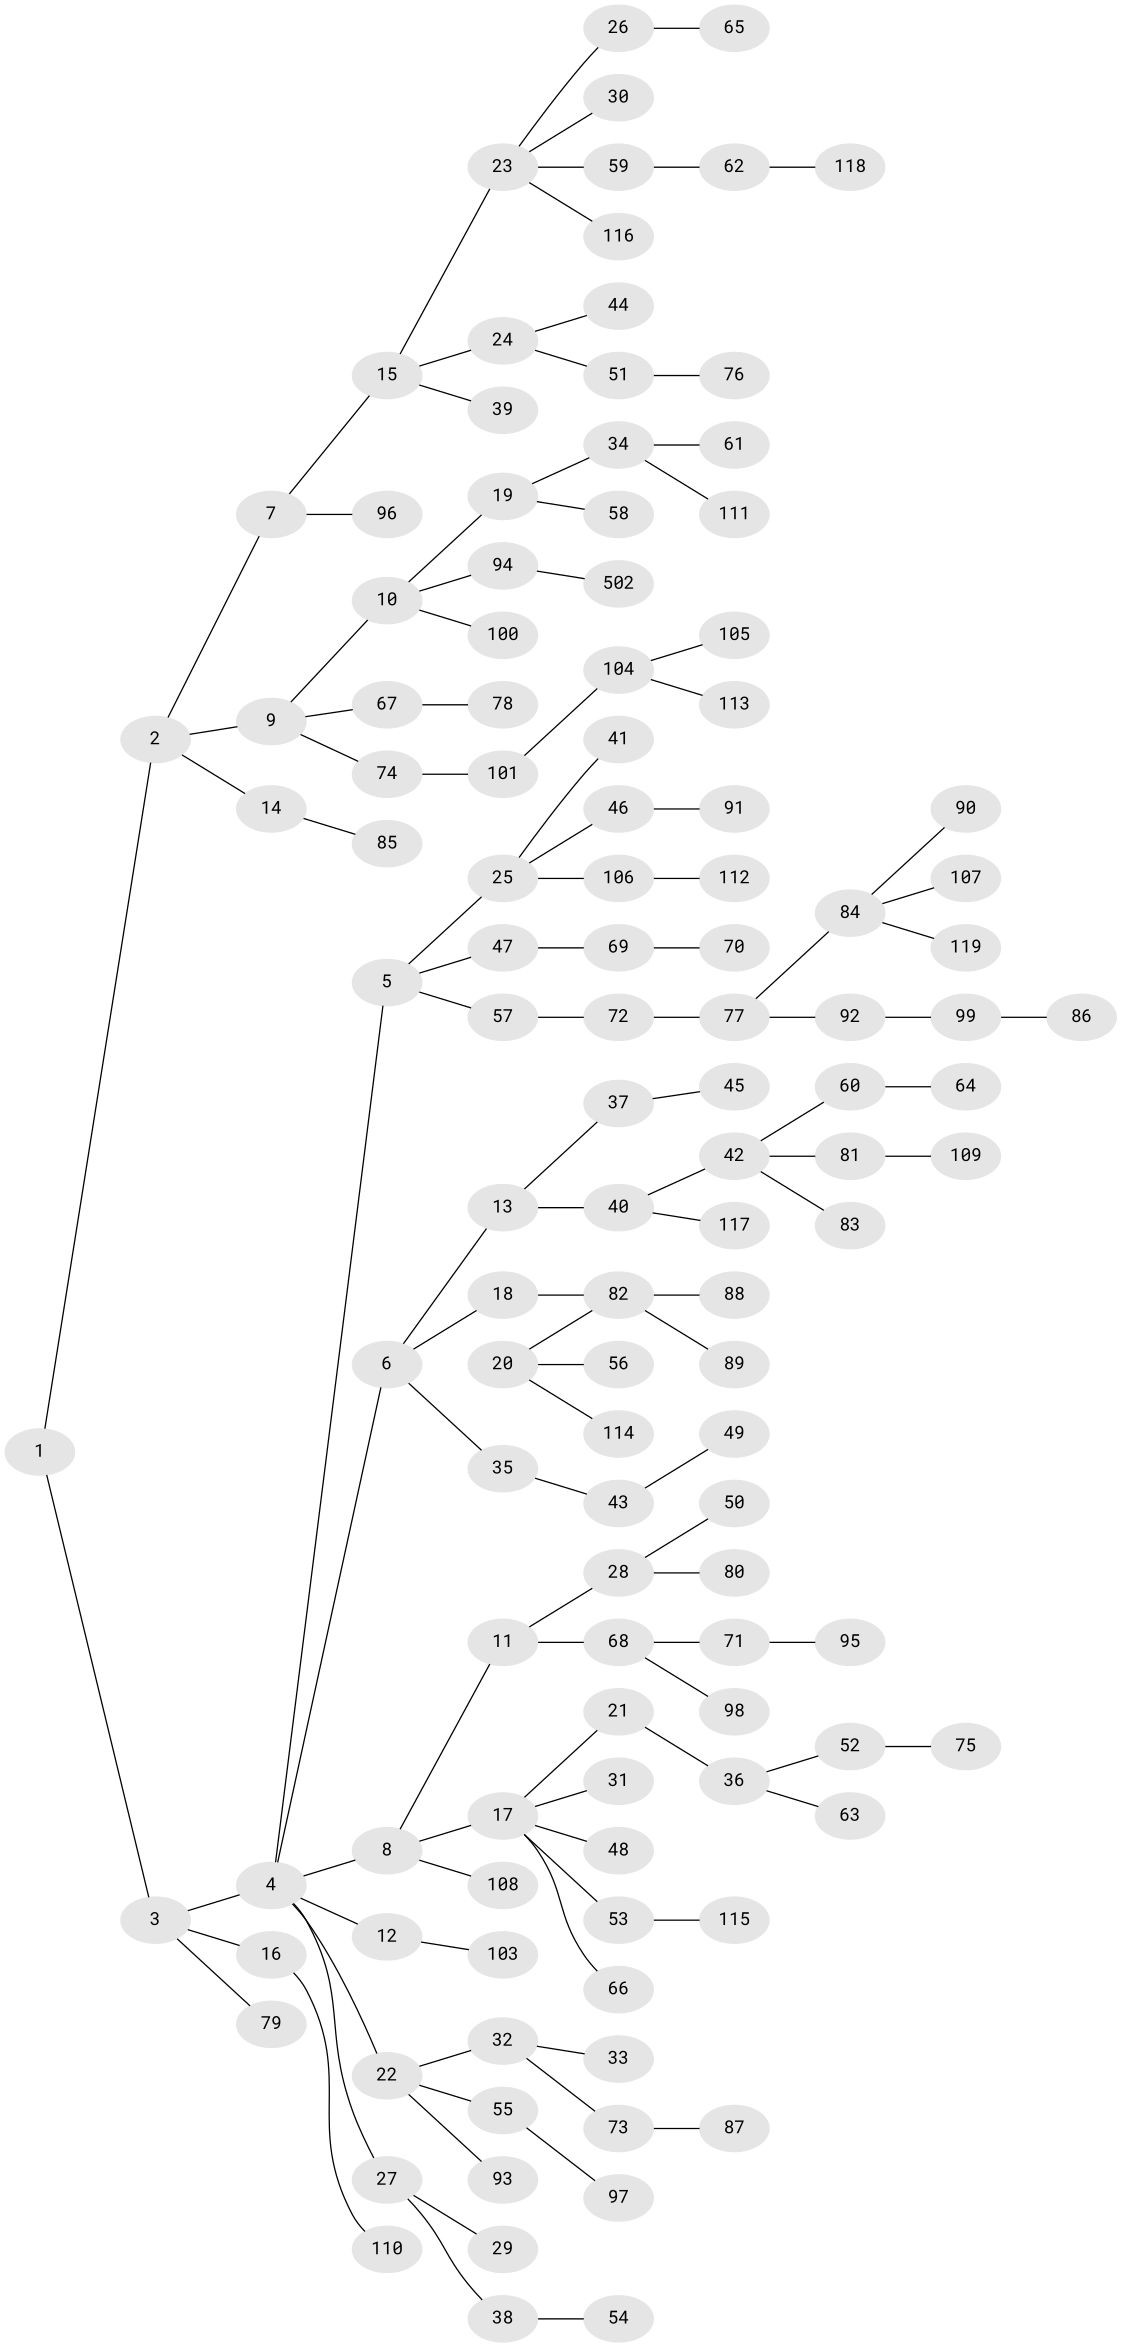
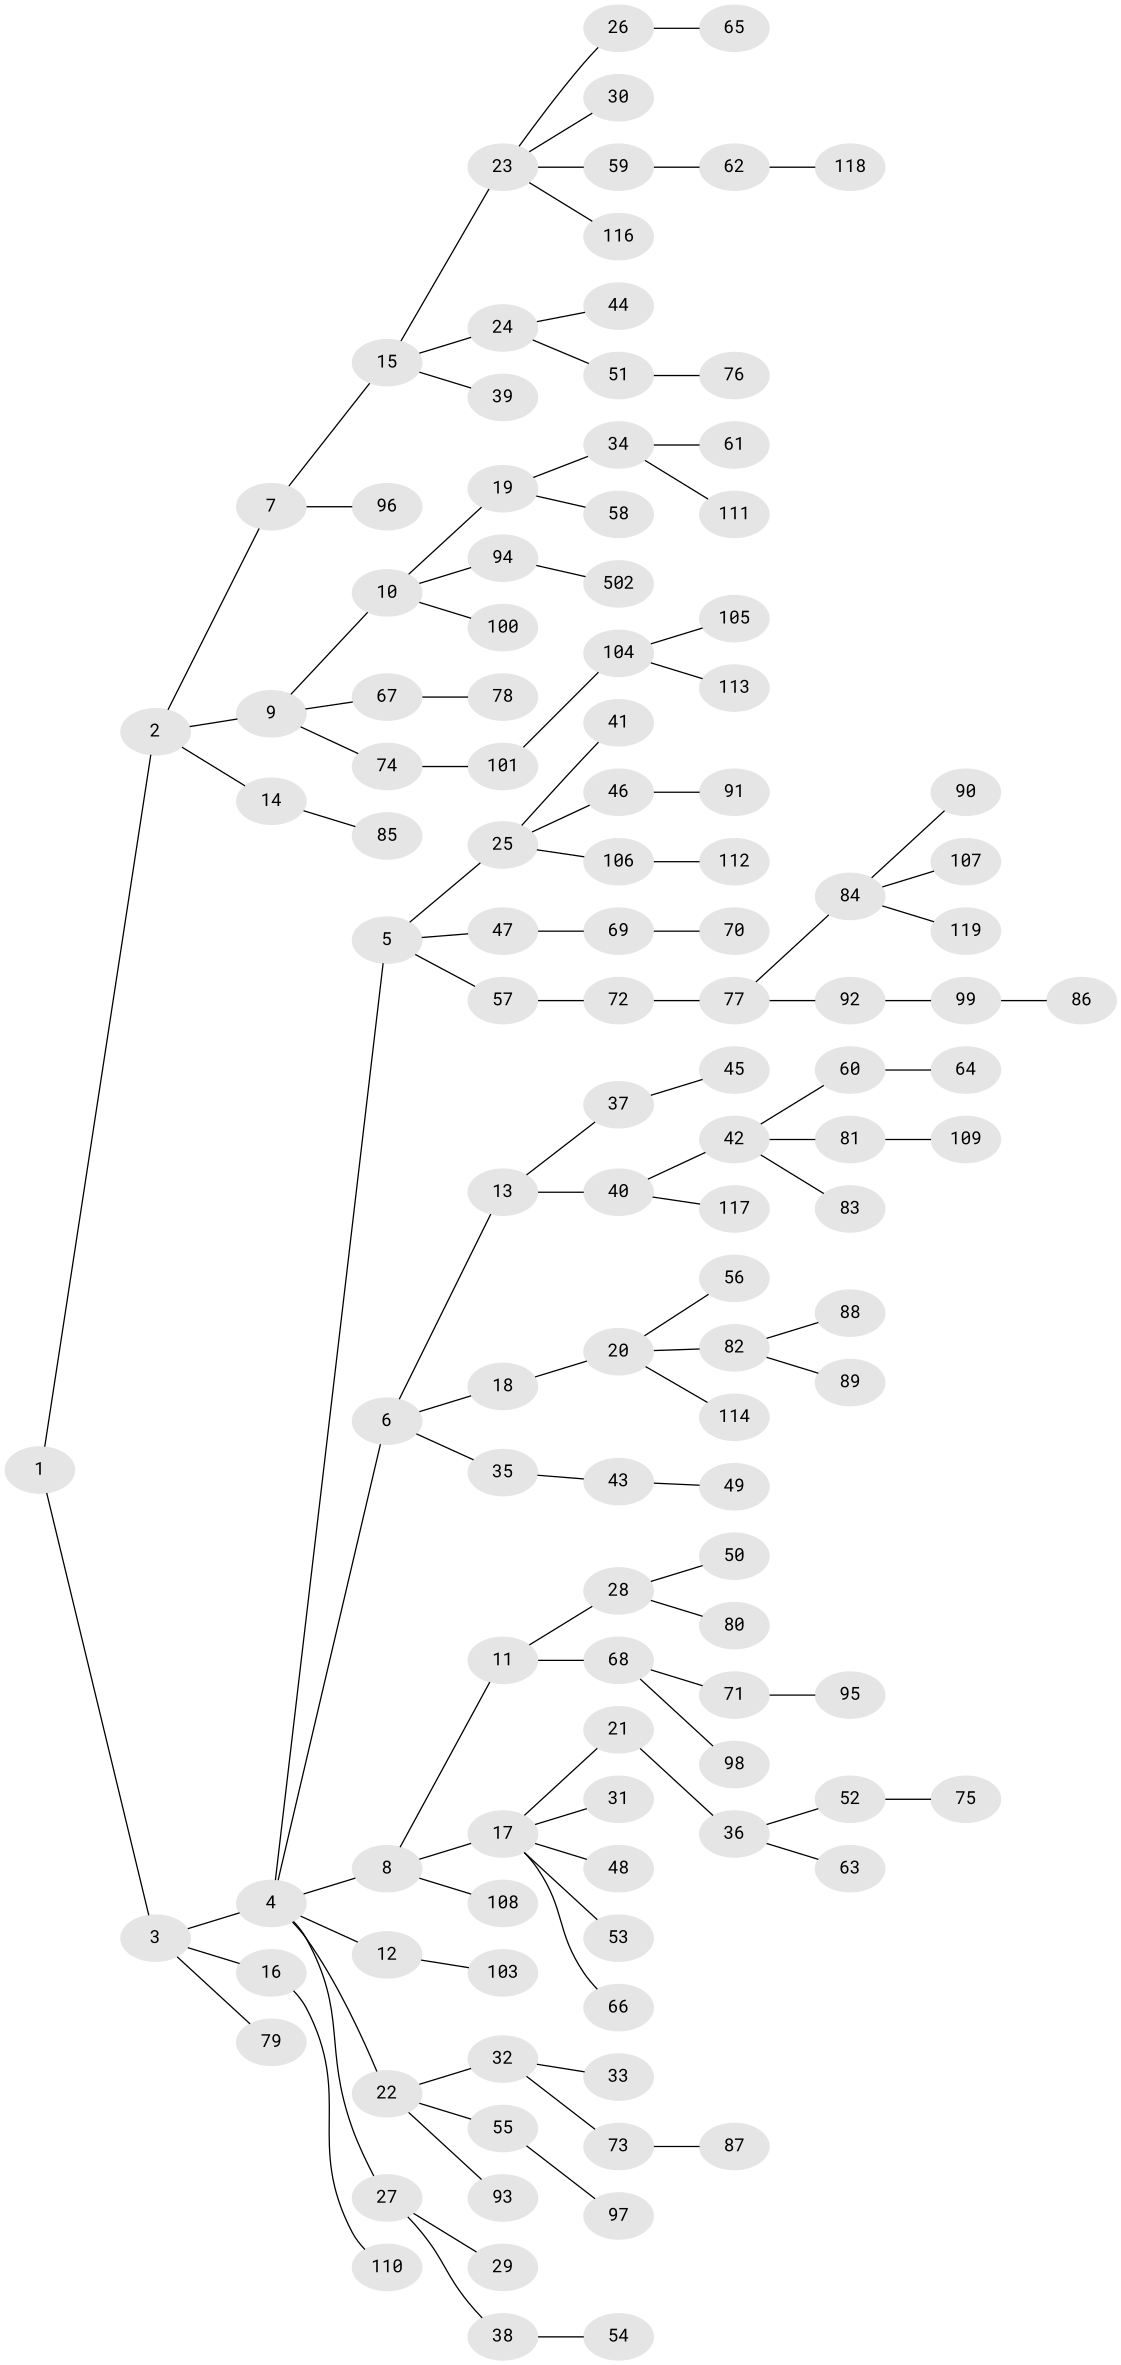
(561, 1295) -> (561, 1369)
(734, 1920) -> none
